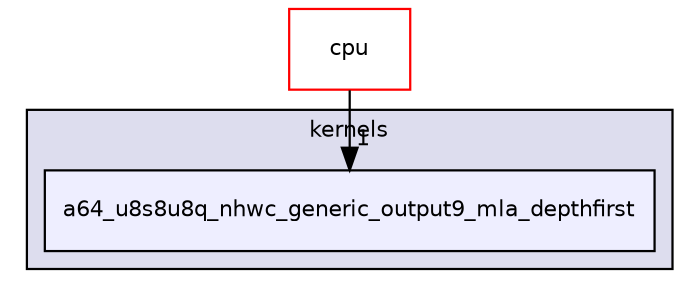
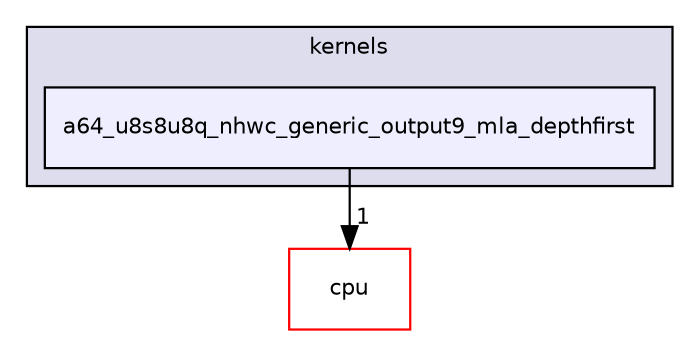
(350, 123) -> (350, 200)
